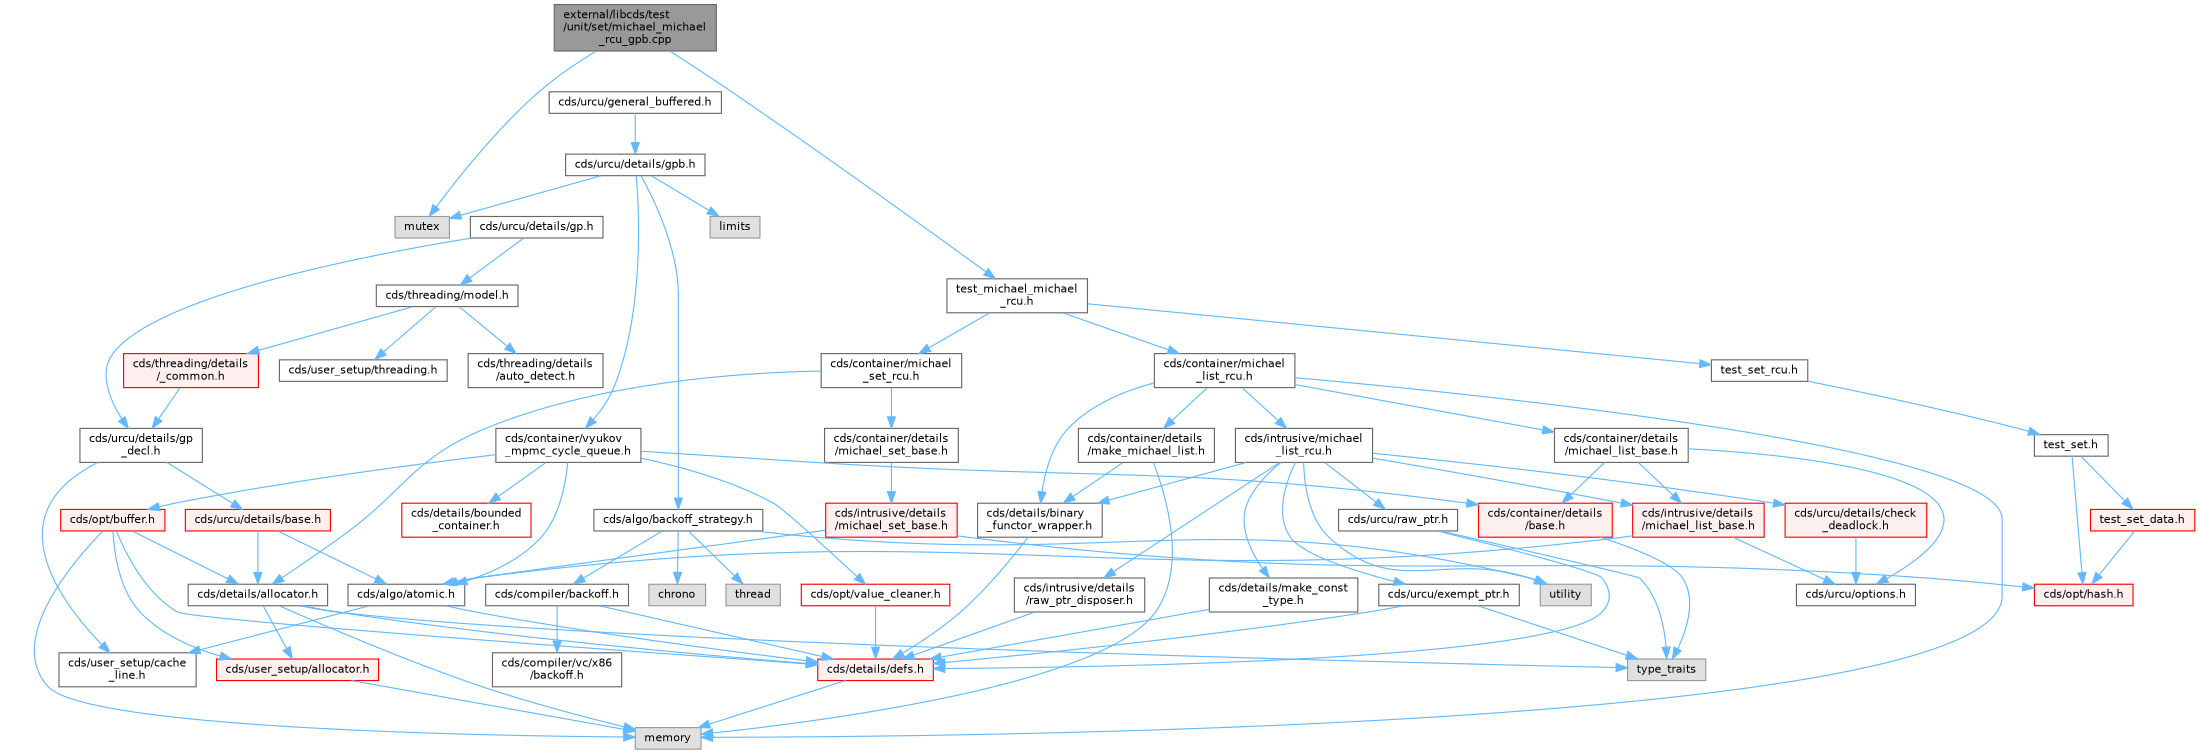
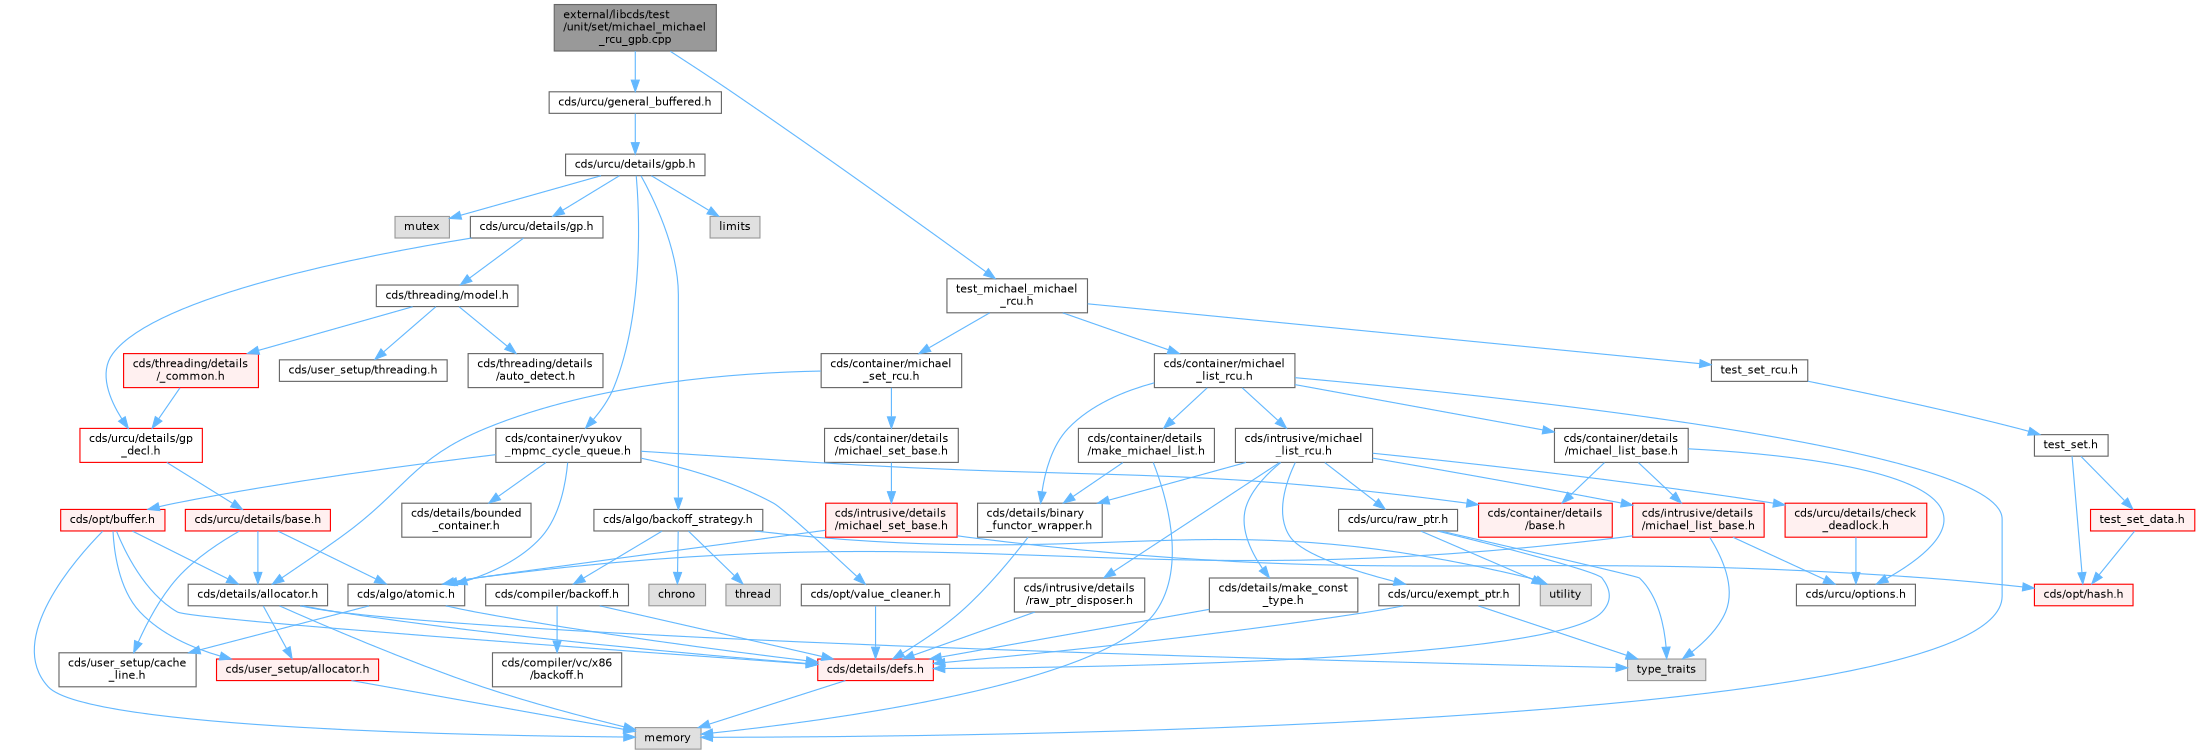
(508, 121) -> (635, 65)
none -> (591, 193)
(141, 445) -> (141, 445)
(466, 520) -> (466, 520)
(1325, 532) -> (1483, 558)
(44, 550) -> (178, 577)
(1679, 574) -> (1729, 599)
(876, 595) -> (876, 595)
